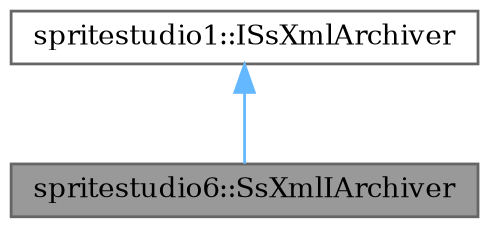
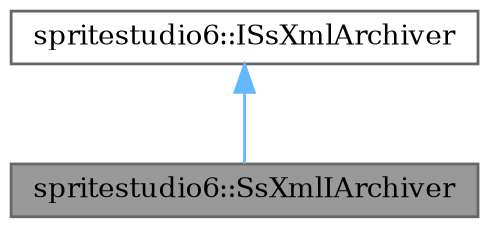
(245, 38) -> (245, 38)
